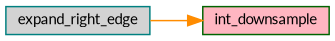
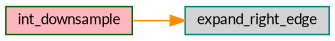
(169, 21) -> (152, 21)
